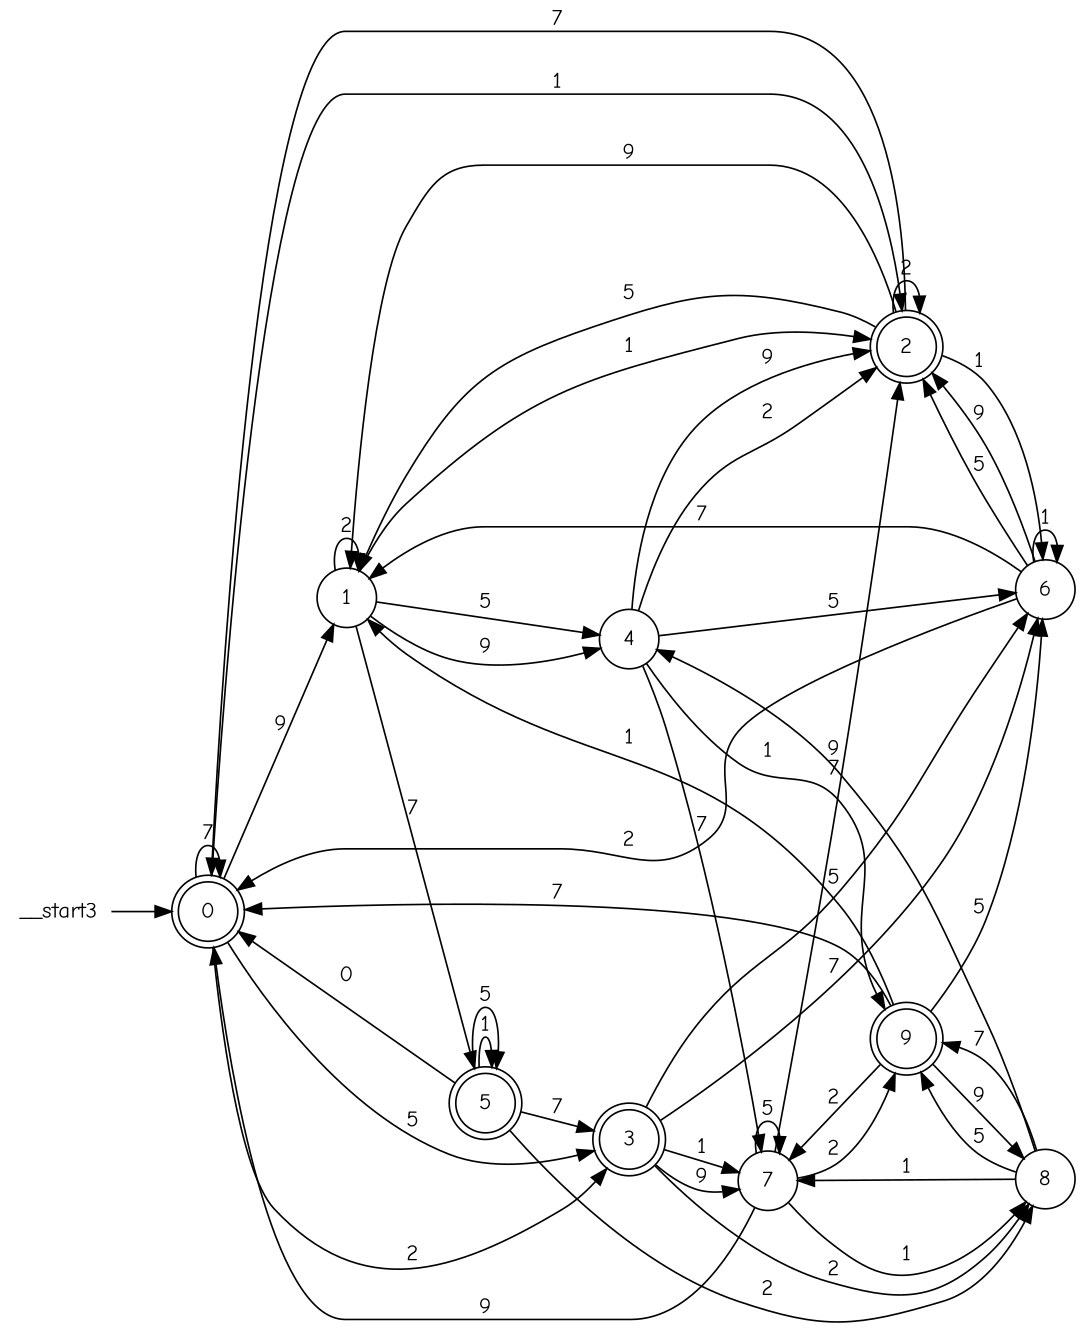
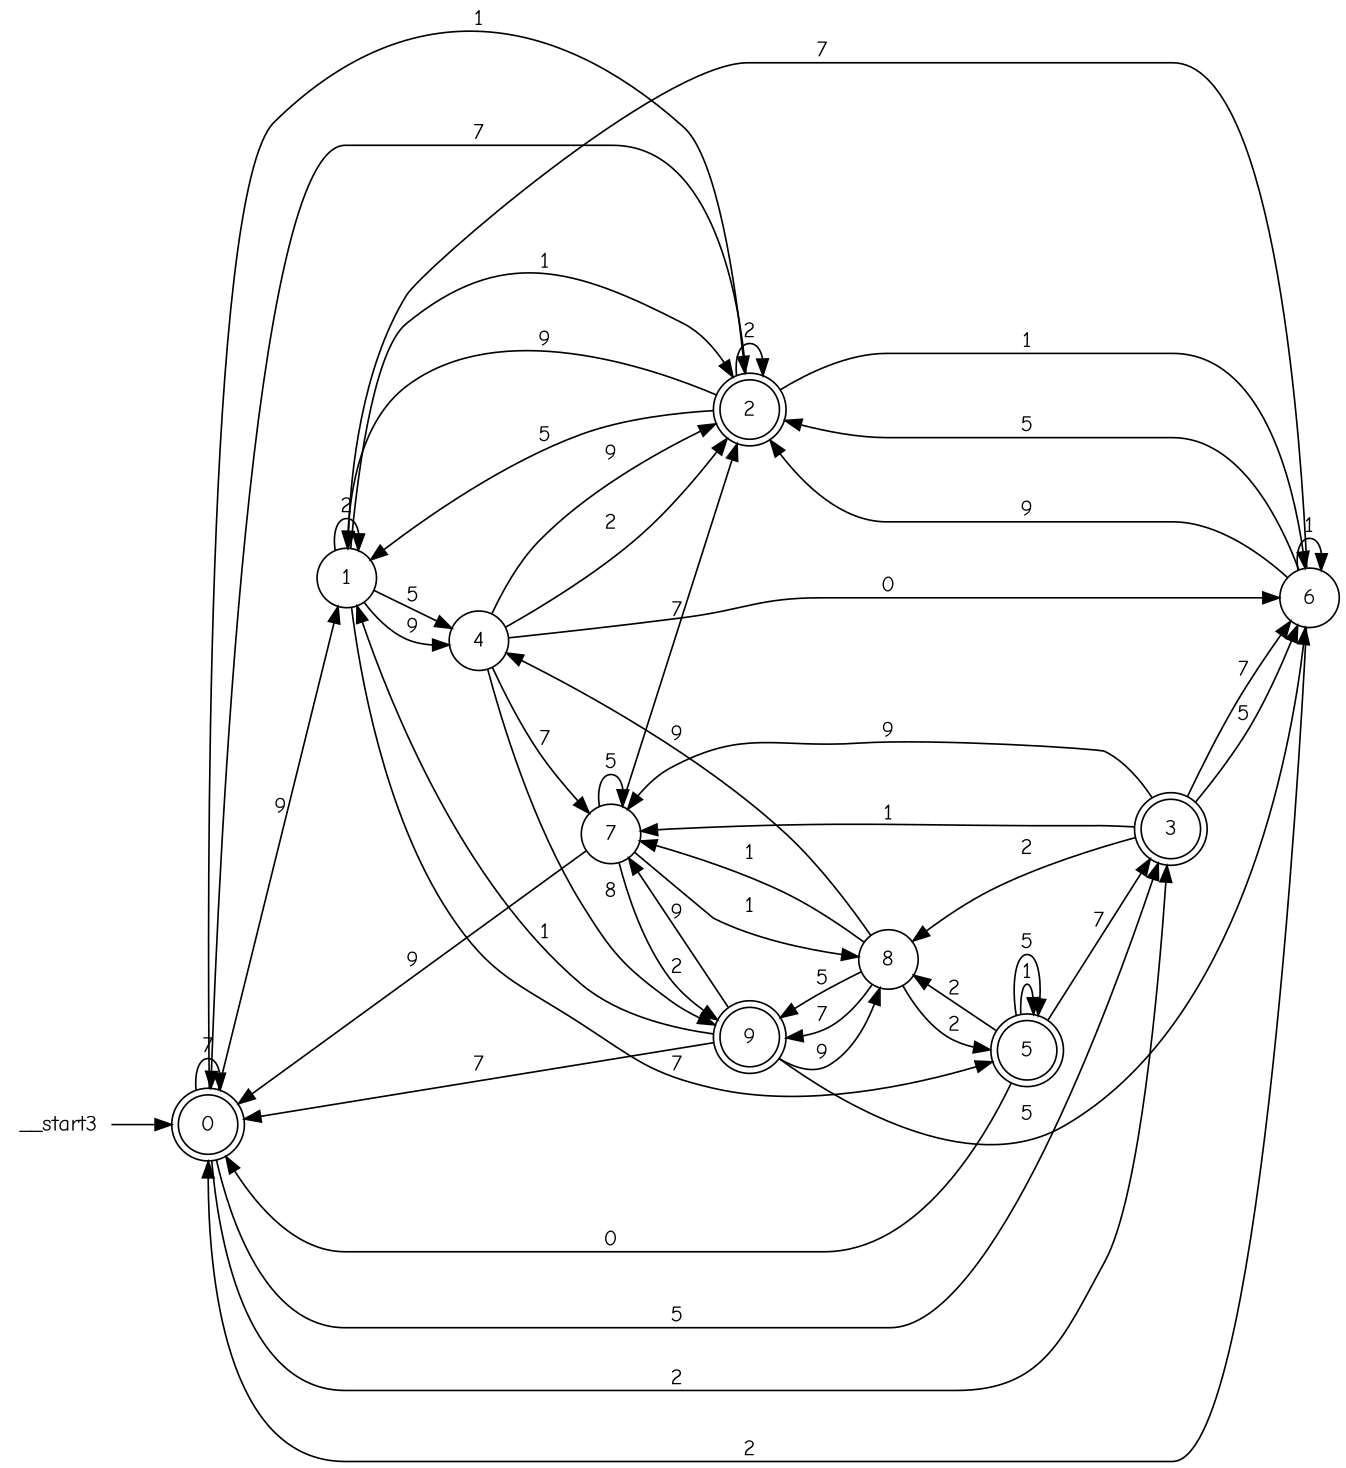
(834, 602) -> (888, 585)
(768, 751) -> (611, 891)
none -> (932, 1024)
(834, 1097) -> (677, 912)
